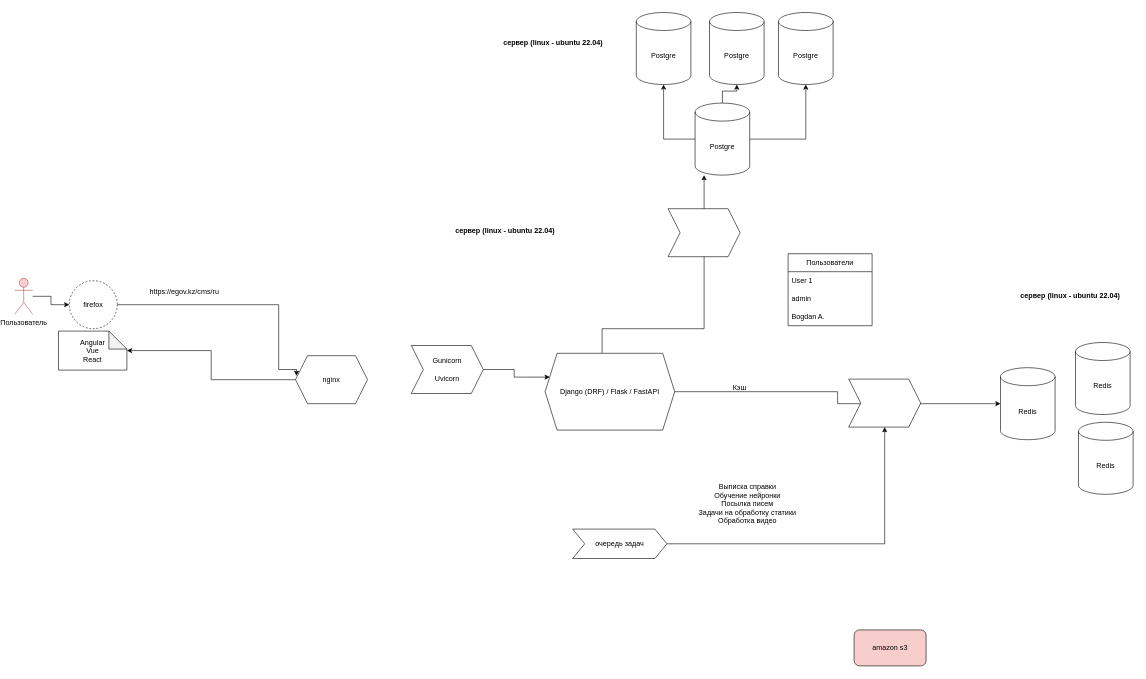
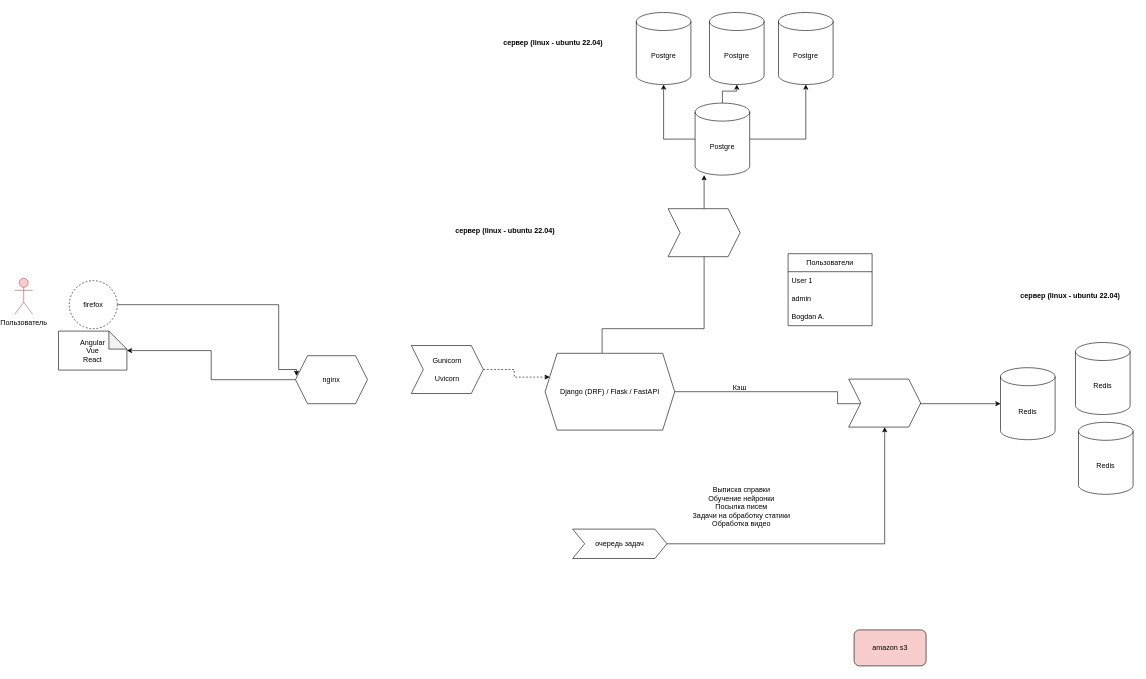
(194, 292) -> none
(51, 298) -> none
(514, 373) -> (514, 373)
(748, 504) -> (742, 507)
